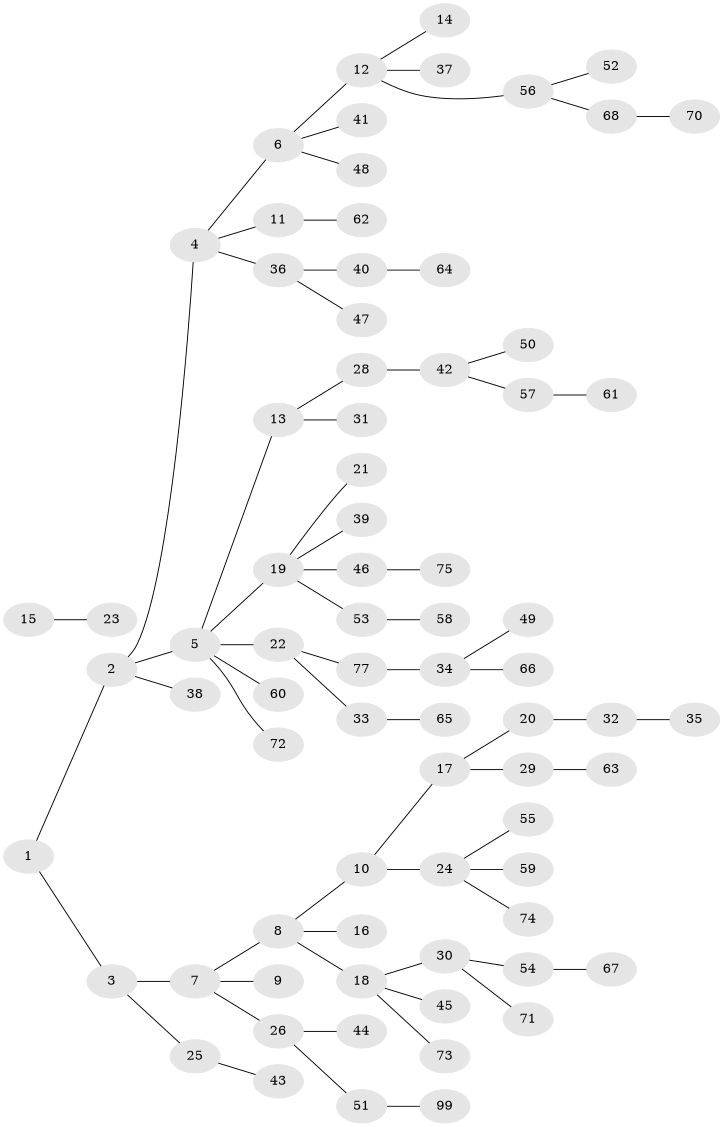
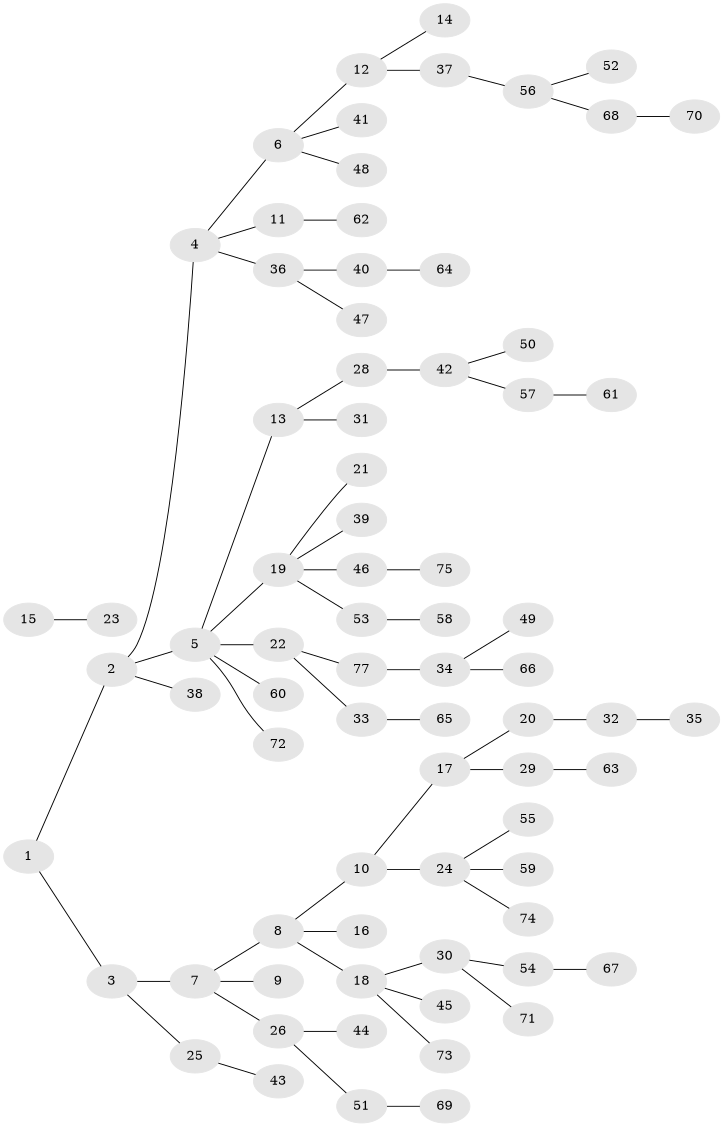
(441, 98) -> (487, 81)
(445, 1106) -> (445, 1106)
